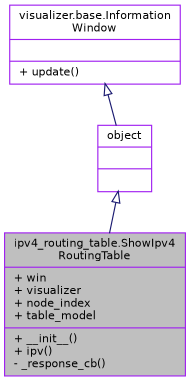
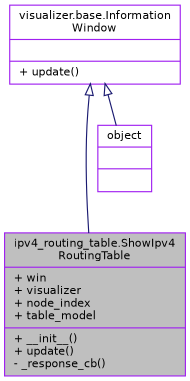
(113, 218) -> (86, 164)
(33, 351) -> (44, 351)
